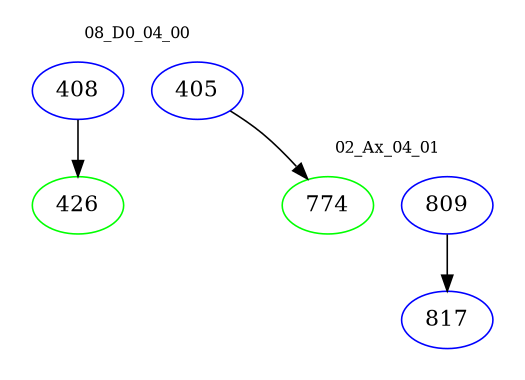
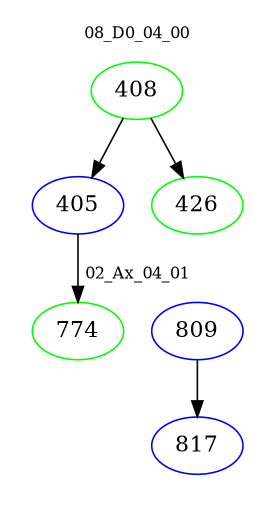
(78, 91) -> (137, 91)
none -> (111, 141)
